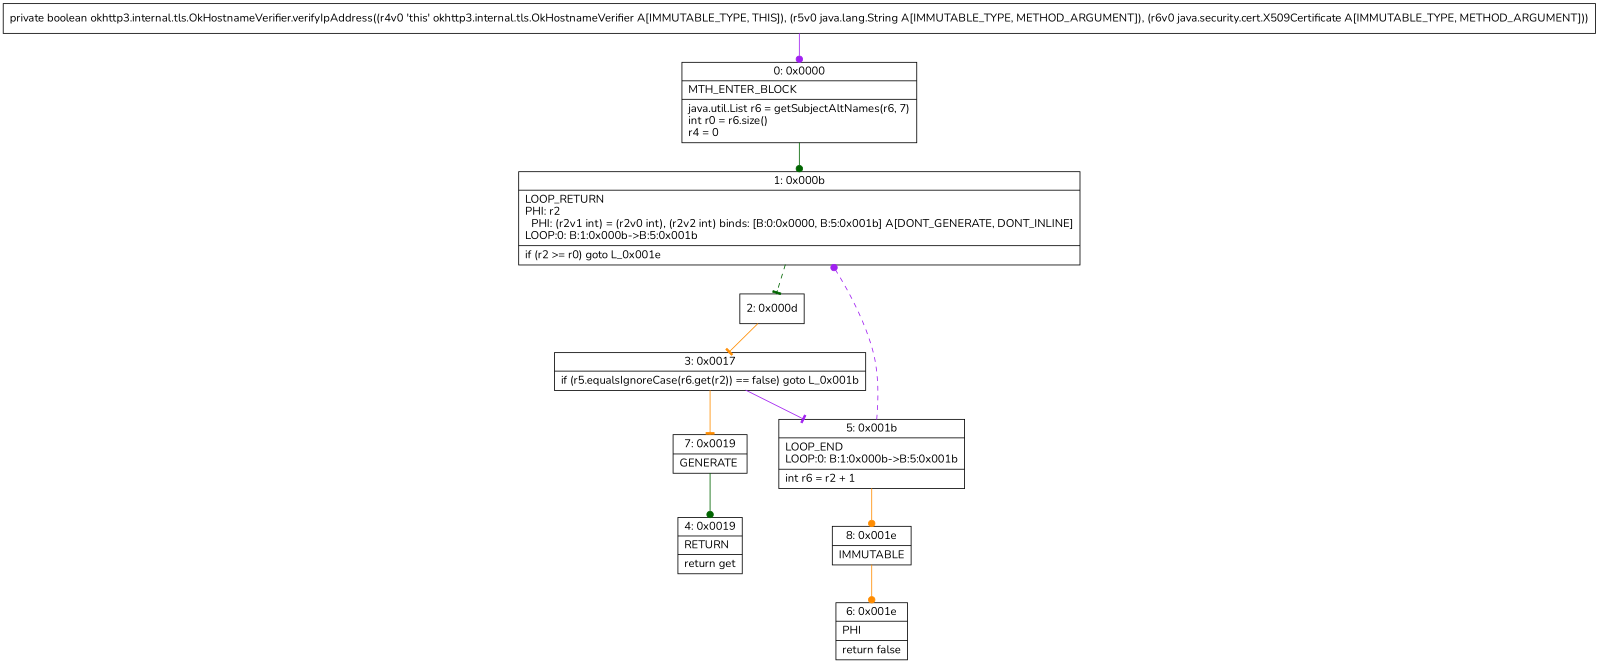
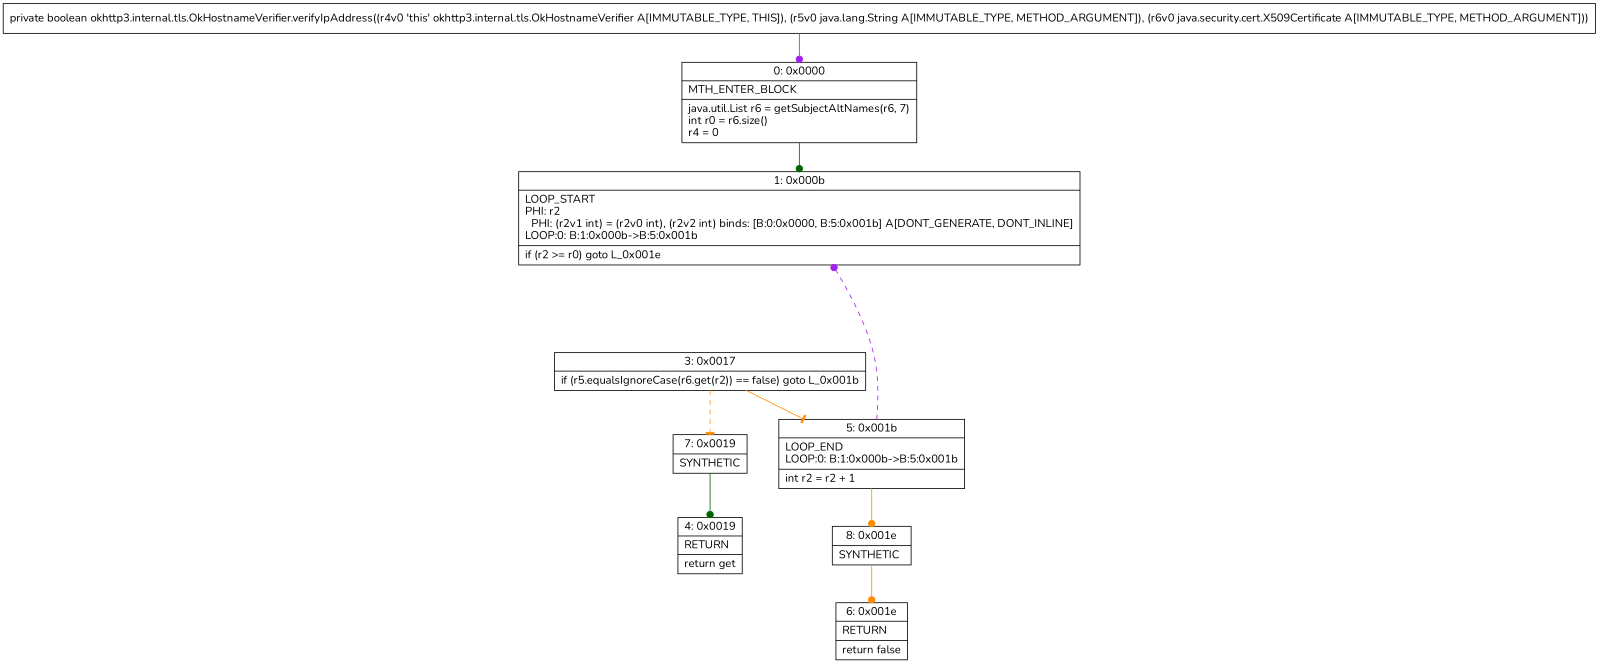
(565, 199) -> (561, 199)
(772, 309) -> none
(773, 404) -> (773, 404)
(710, 411) -> (710, 411)
(709, 463) -> (710, 463)
(821, 478) -> (821, 478)
(872, 555) -> (869, 555)
(852, 630) -> (865, 630)
